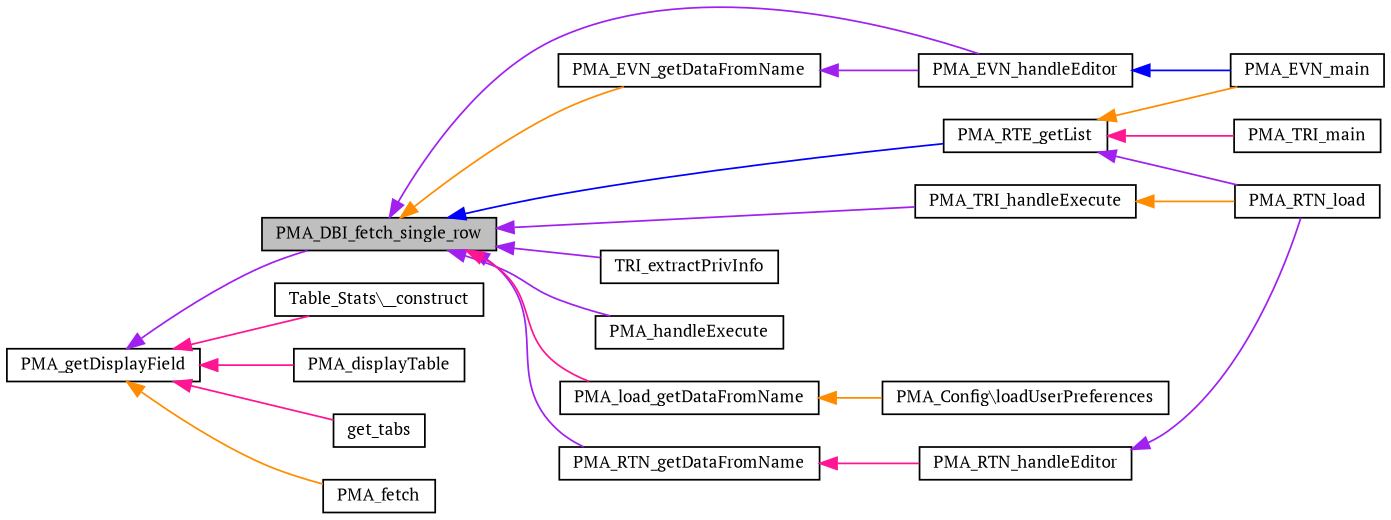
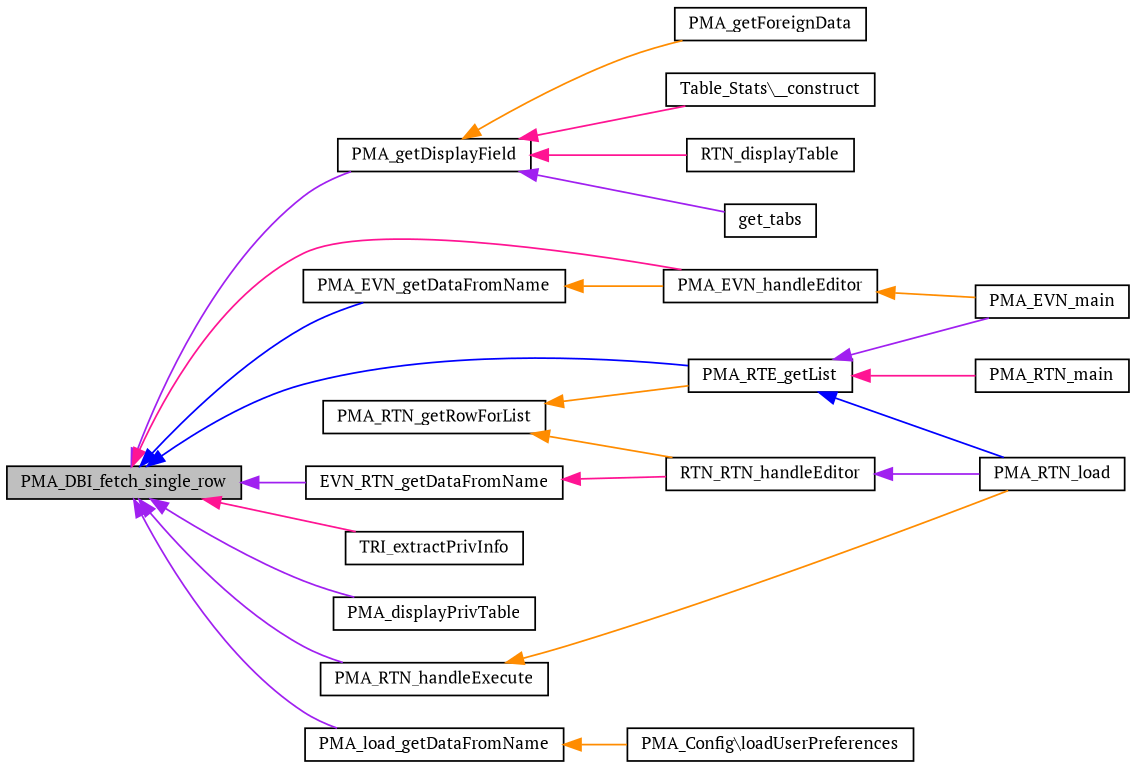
(653, 12) -> (362, 241)
(878, 70) -> (623, 286)
(1190, 70) -> (935, 295)
(1177, 101) -> (920, 336)
(1307, 136) -> (1052, 376)
(513, 137) -> (249, 365)
(1177, 171) -> (920, 428)
(1026, 201) -> (434, 679)
(557, 253) -> (288, 517)
(221, 288) -> (219, 290)
(689, 332) -> (434, 614)
(539, 344) -> (223, 638)
(379, 365) -> (770, 155)
(262, 403) -> (631, 193)
none -> (434, 417)
(689, 463) -> (434, 483)
(1026, 463) -> (770, 474)
(379, 496) -> (770, 24)
